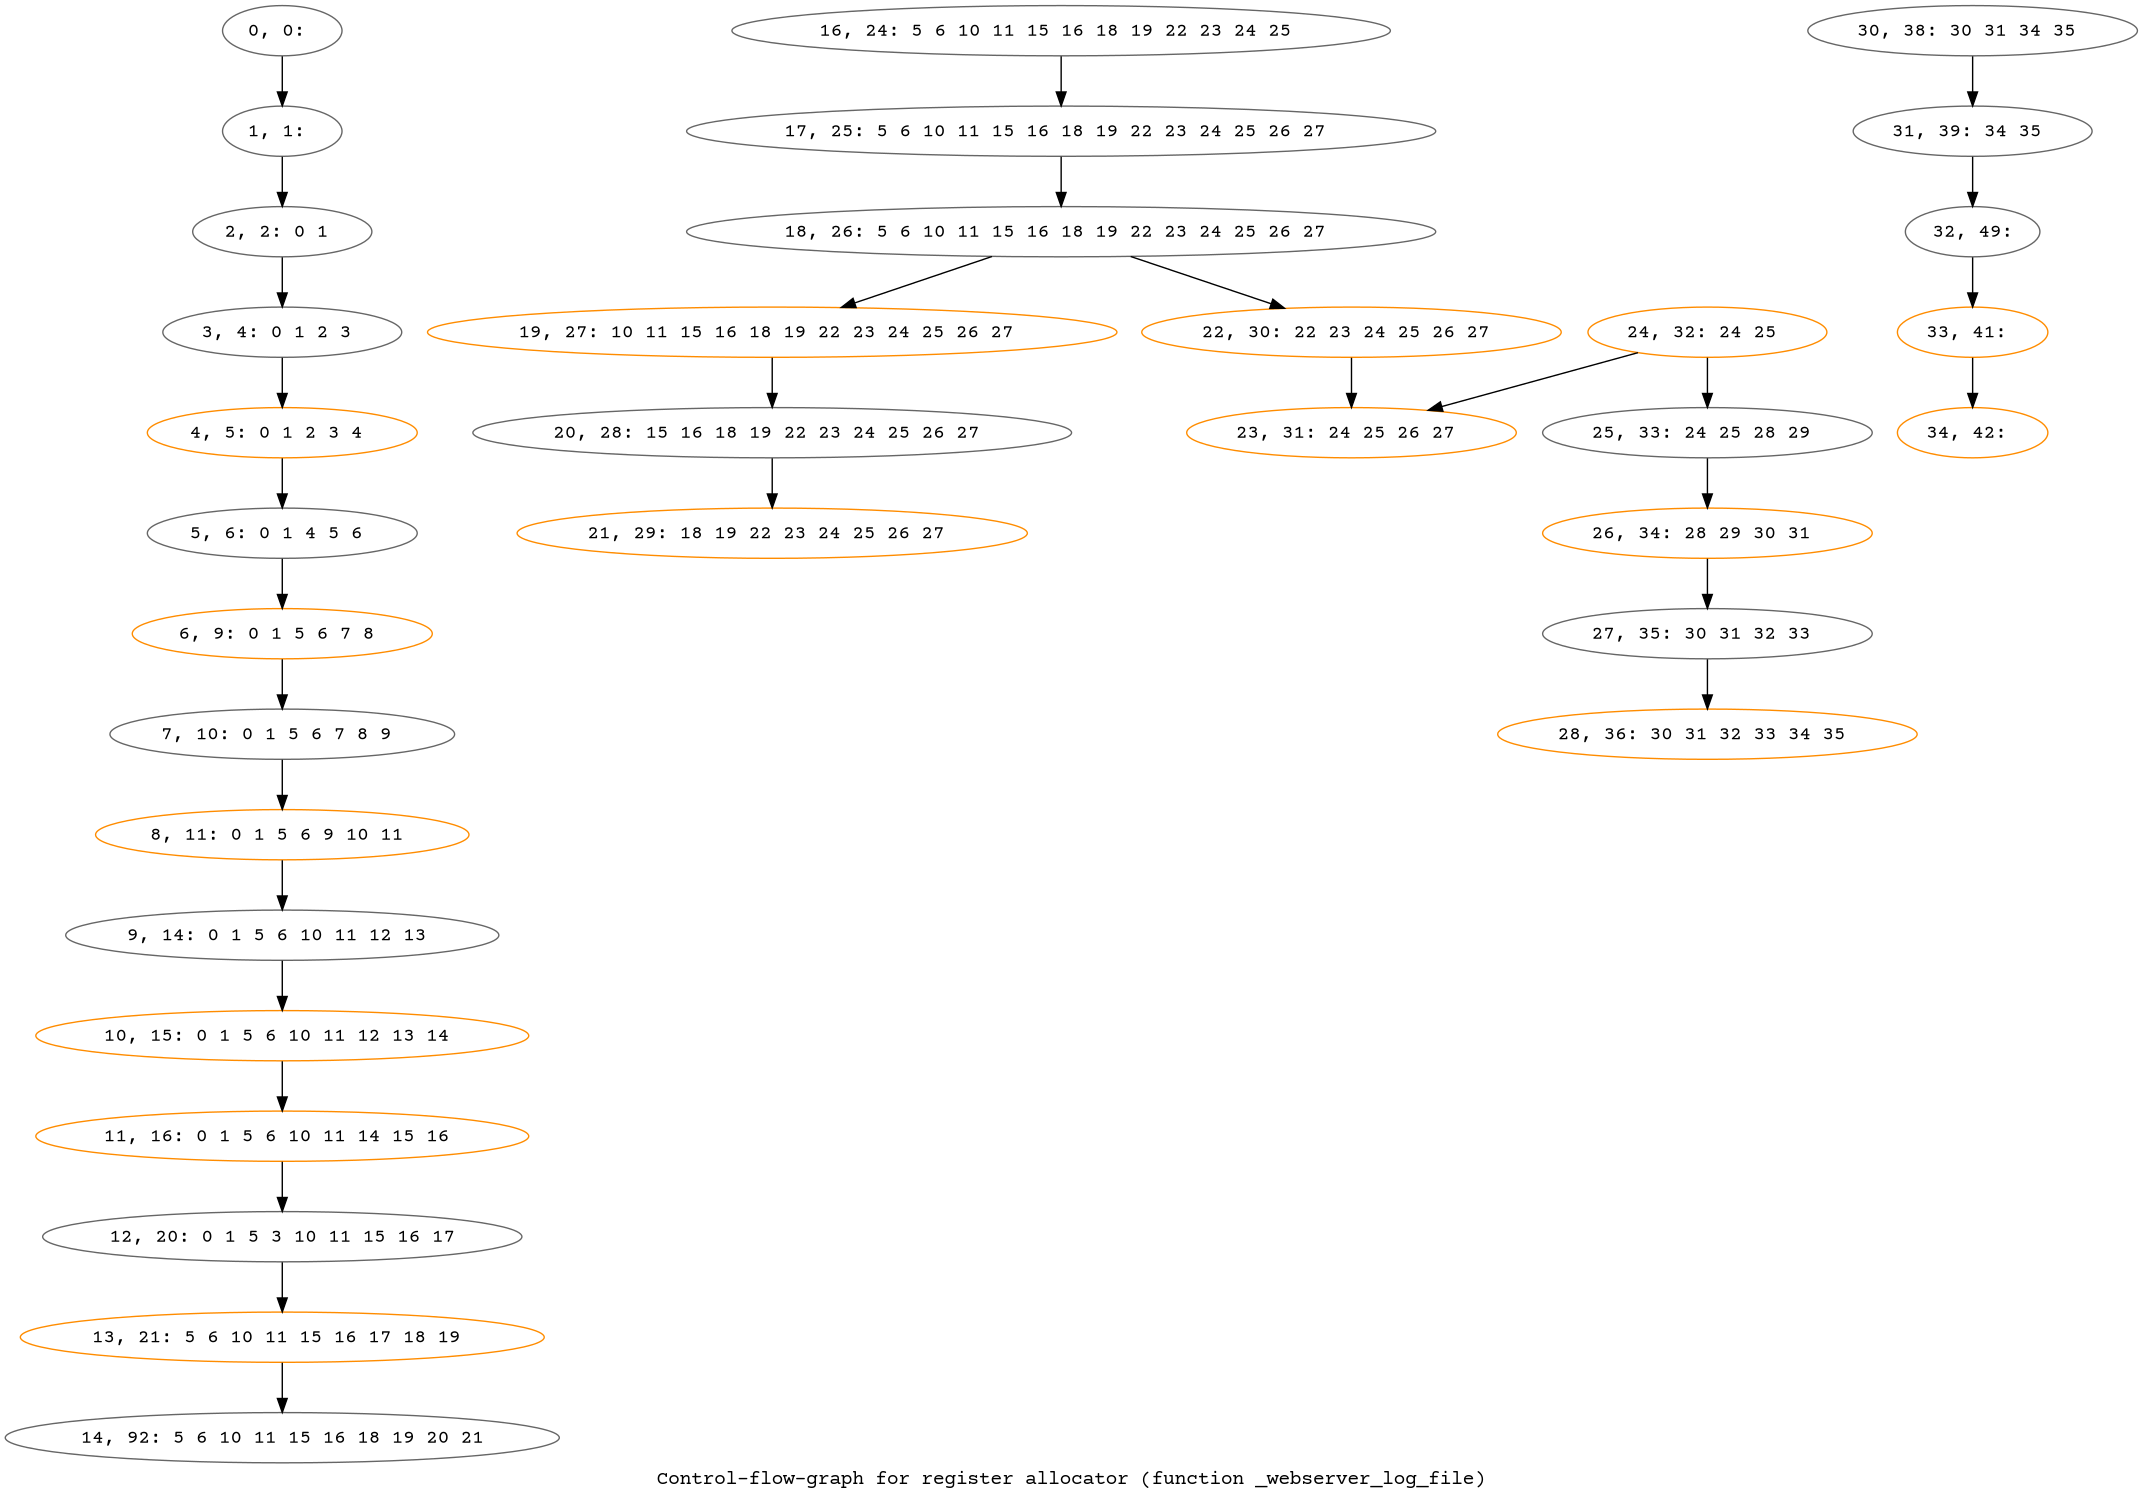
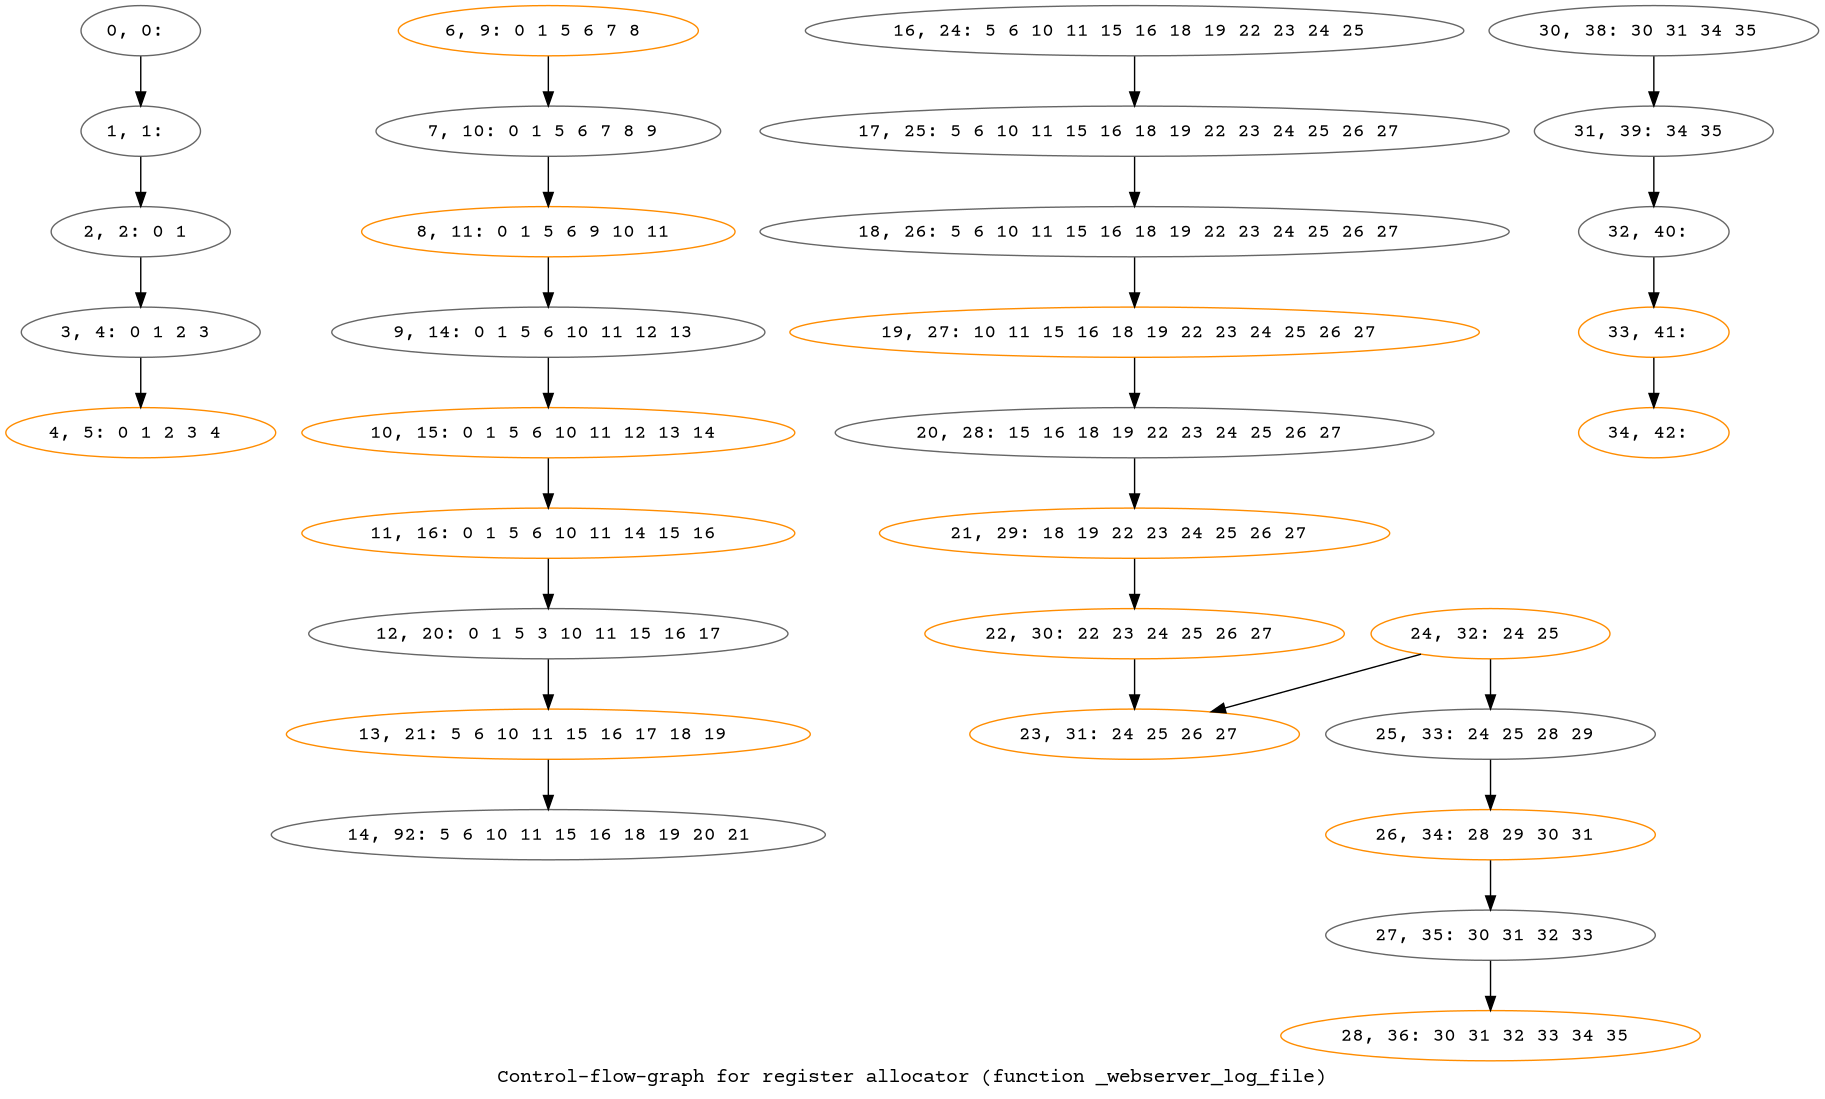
(1973, 232) -> (1654, 232)
(1201, 280) -> (1135, 577)
(282, 533) -> none
